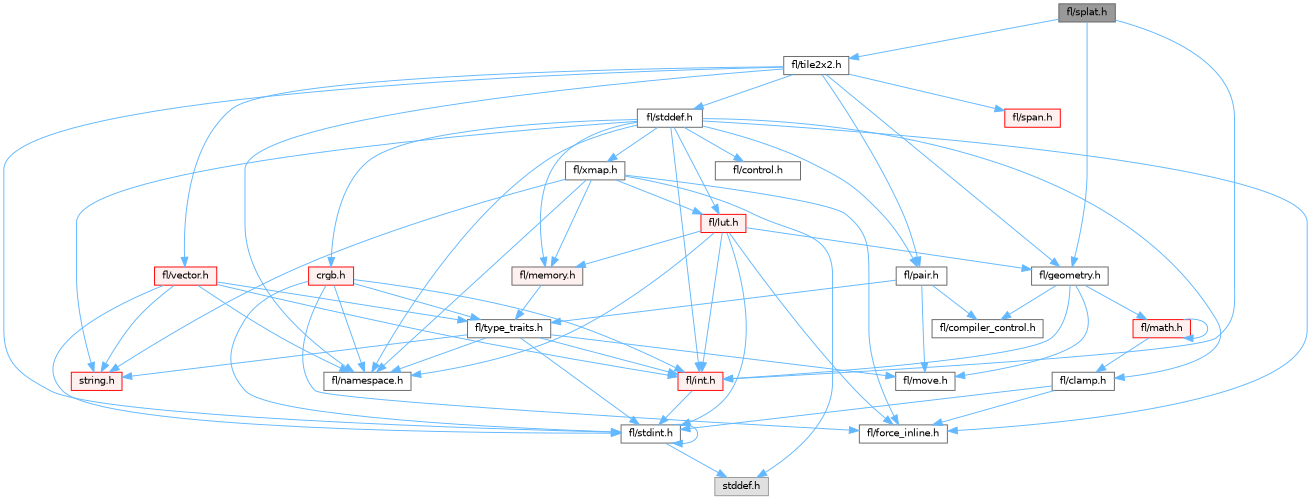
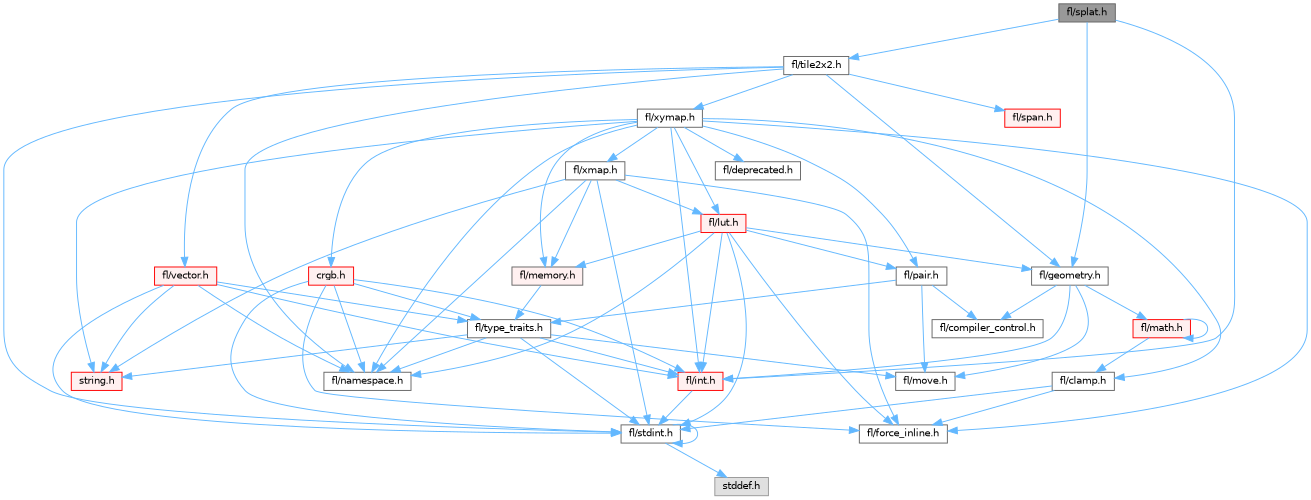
(670, 118) -> (670, 118)
(877, 162) -> (816, 248)
(758, 171) -> (758, 171)
(831, 266) -> (621, 292)
